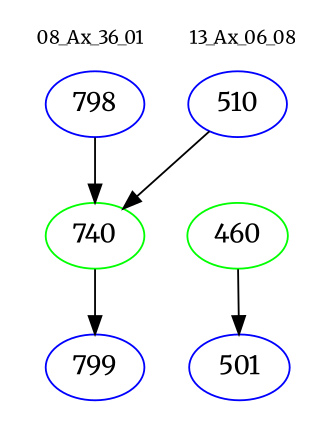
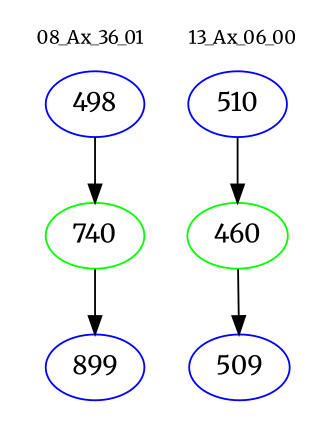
(243, 39) -> (243, 39)
(95, 104) -> (95, 104)
(186, 152) -> (238, 161)
(95, 367) -> (95, 367)
(239, 367) -> (239, 367)
